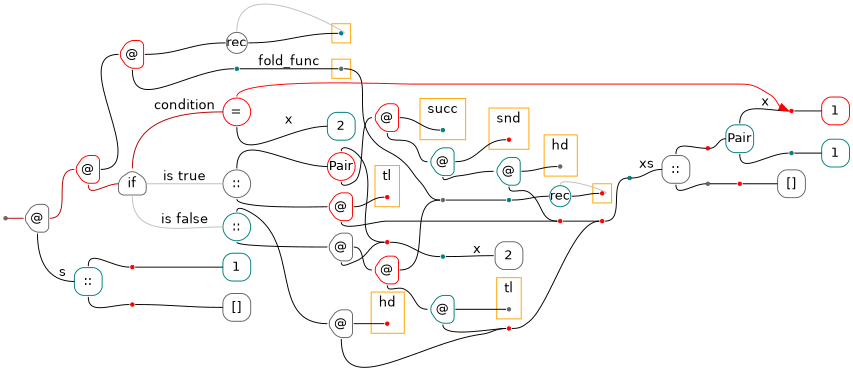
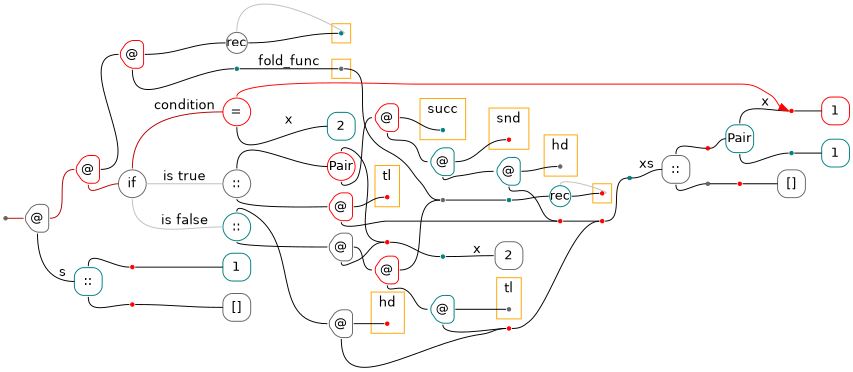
(132, 184) -> (132, 184)
